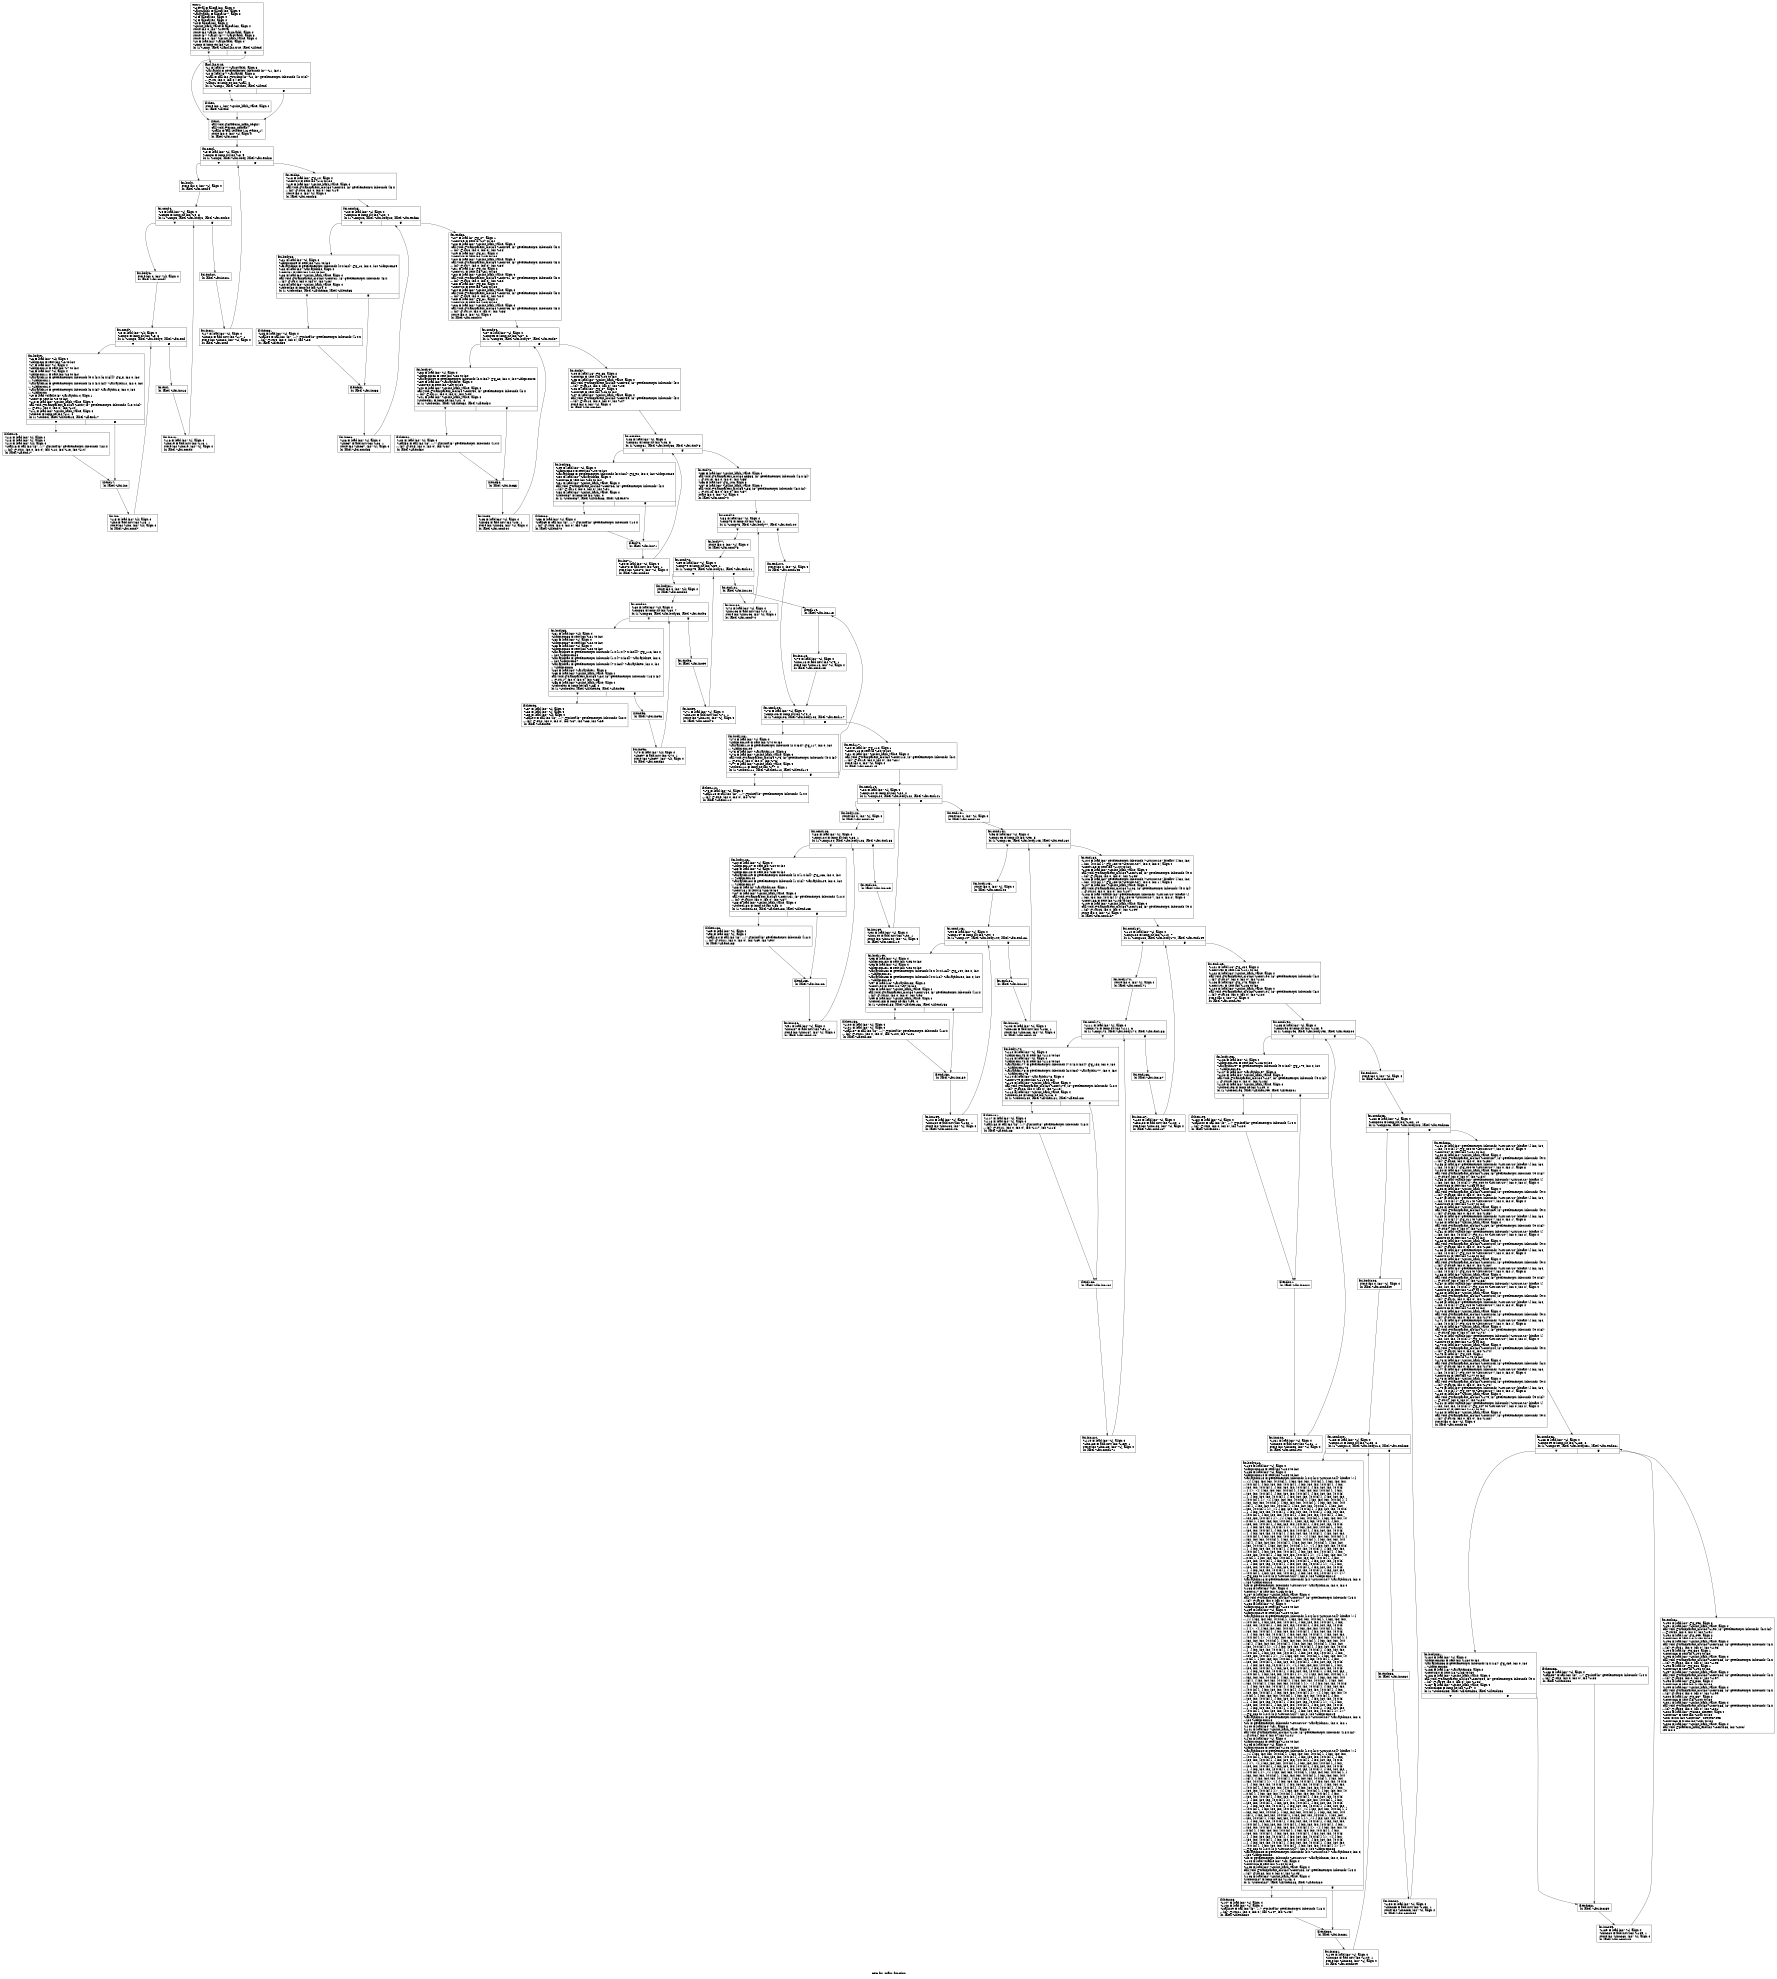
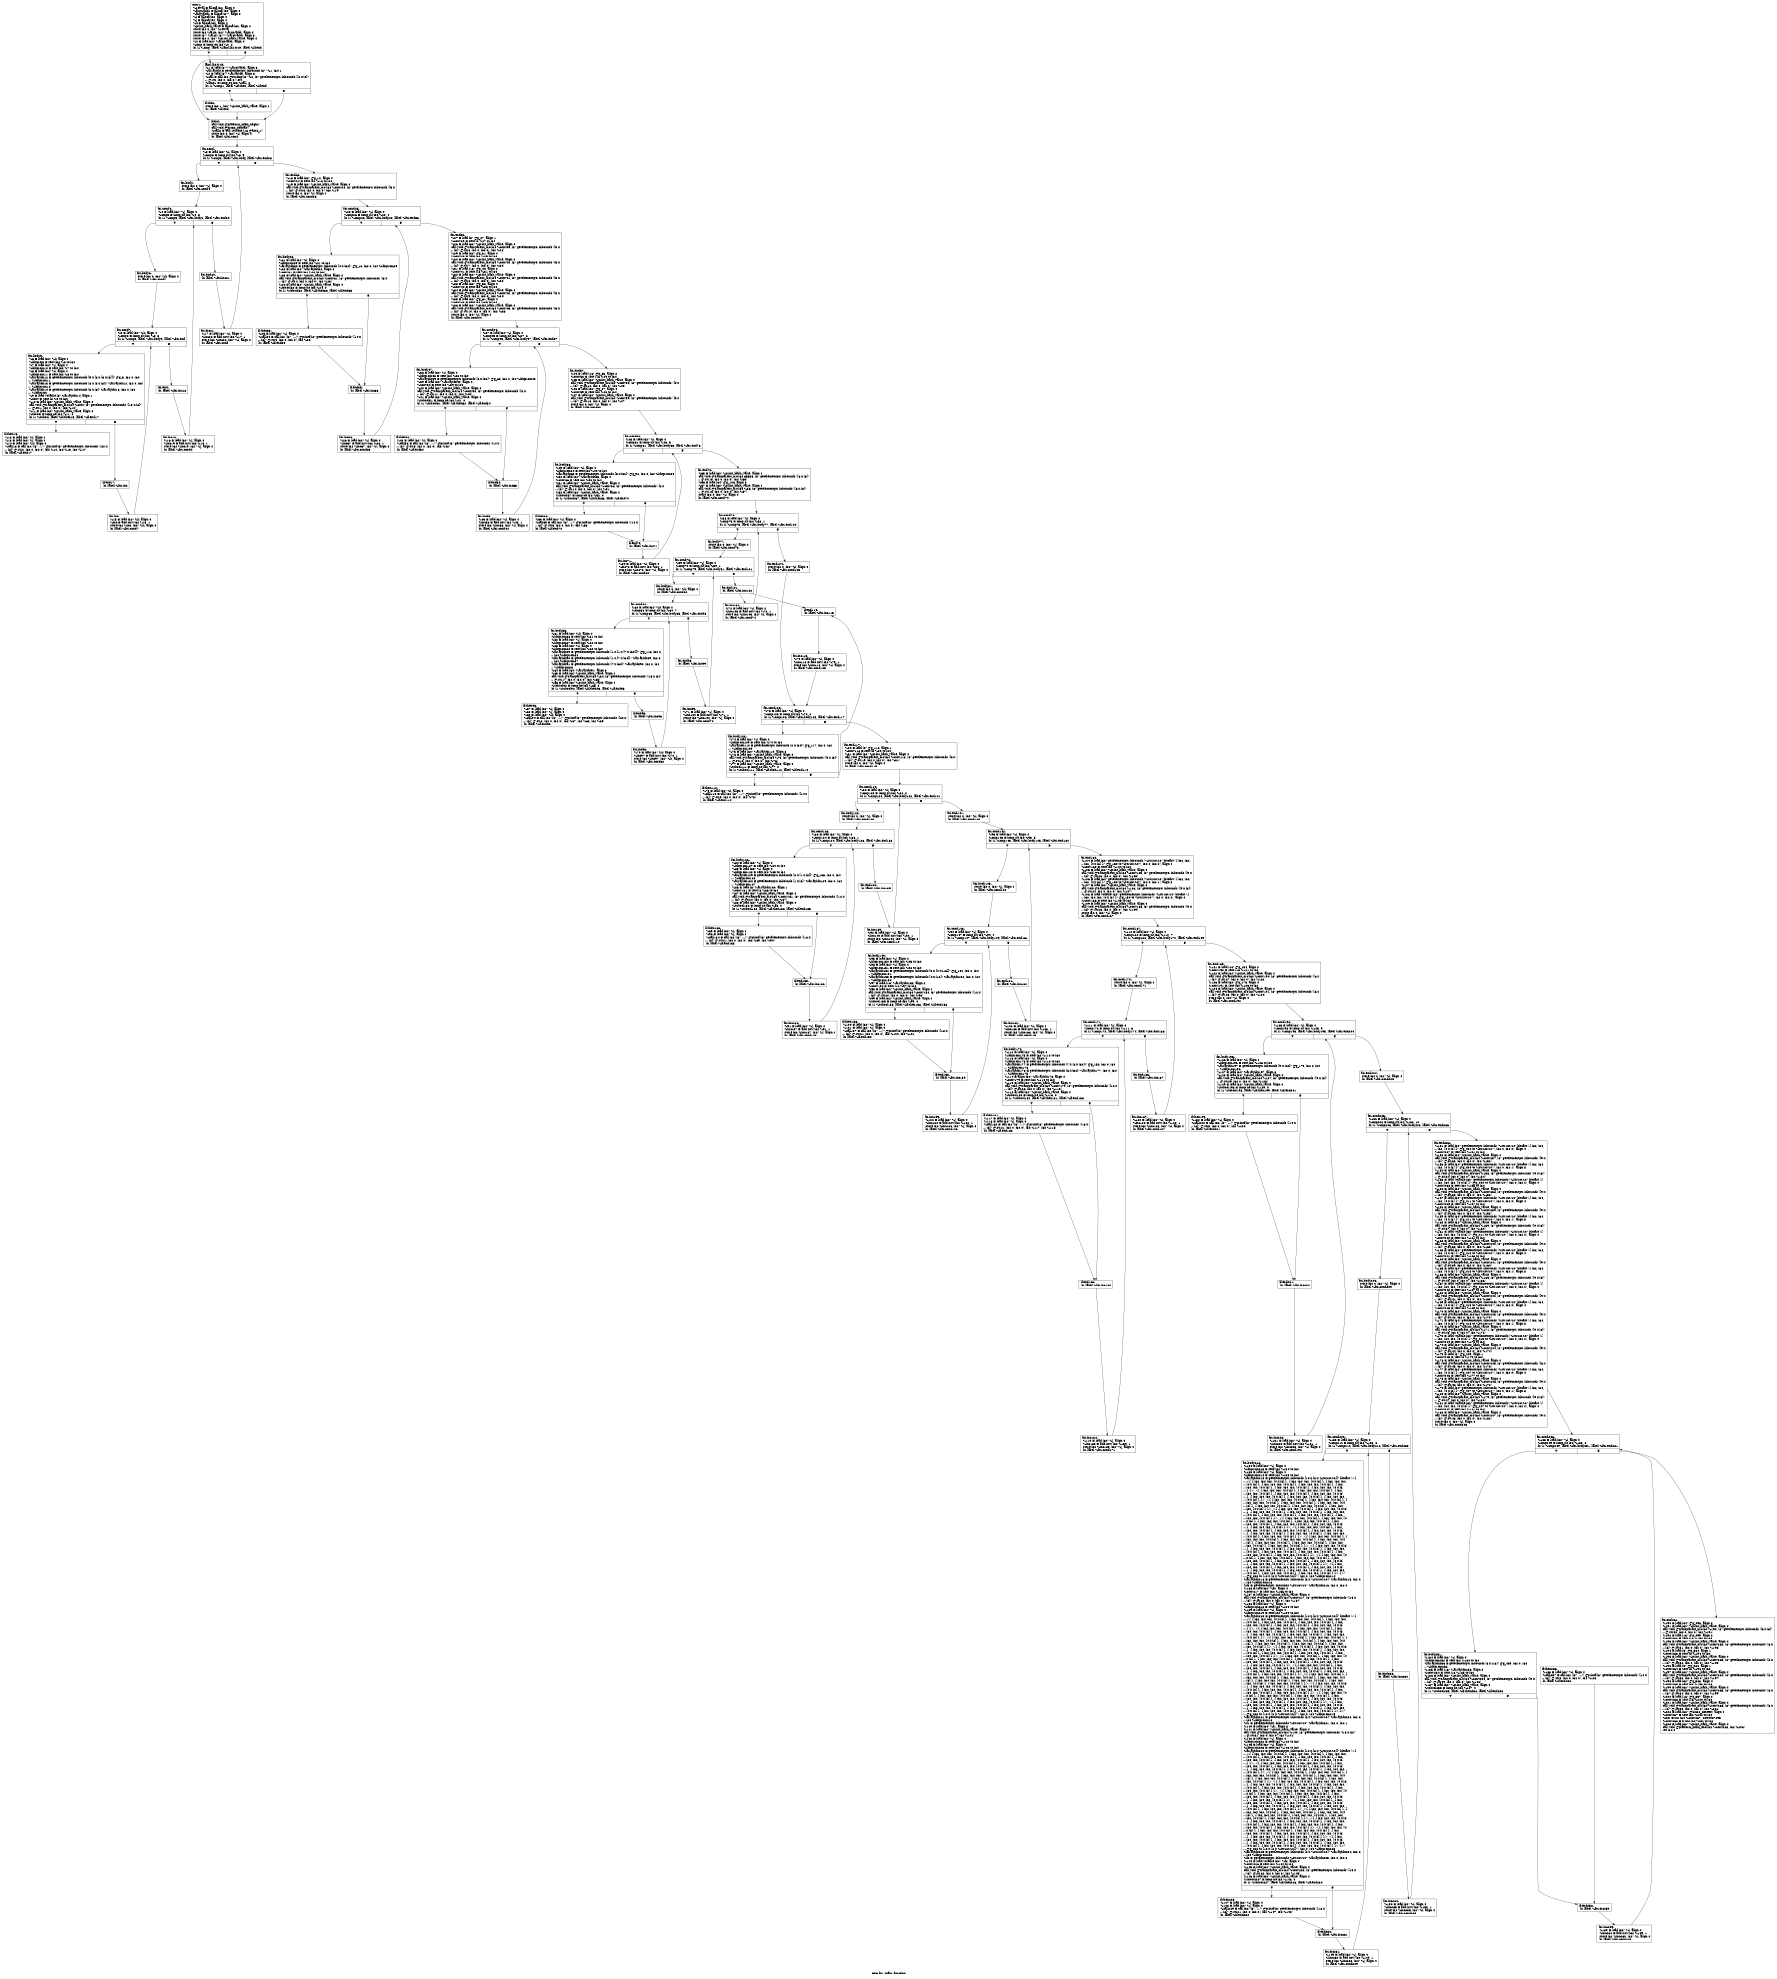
(90, 467) -> none
(1034, 1077) -> (1035, 1077)
